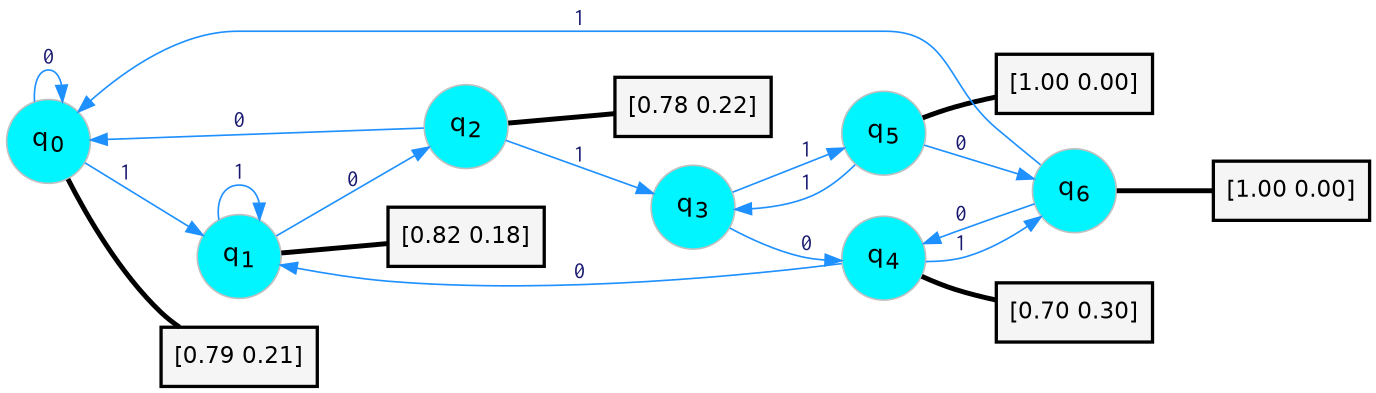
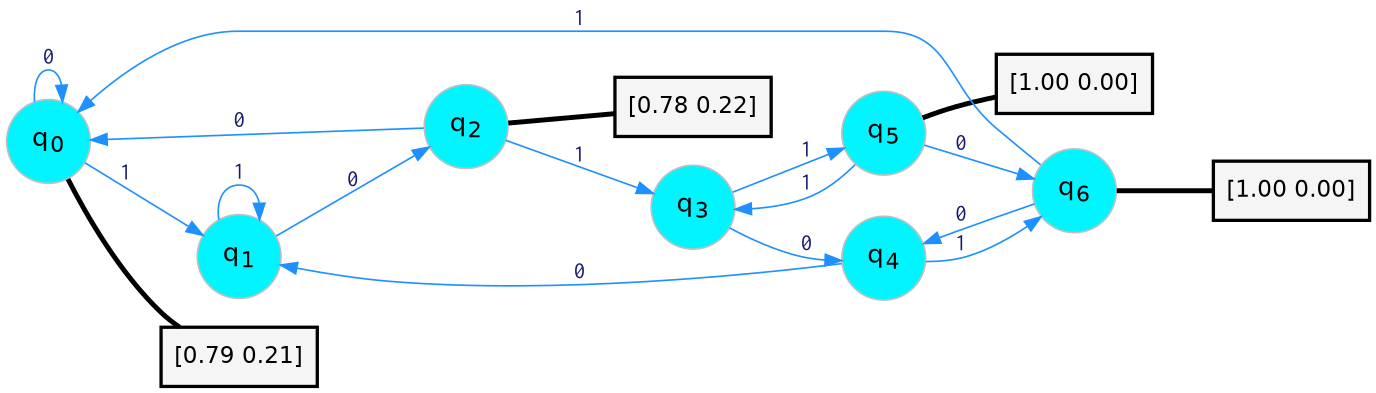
(466, 237) -> none
(1074, 312) -> none
